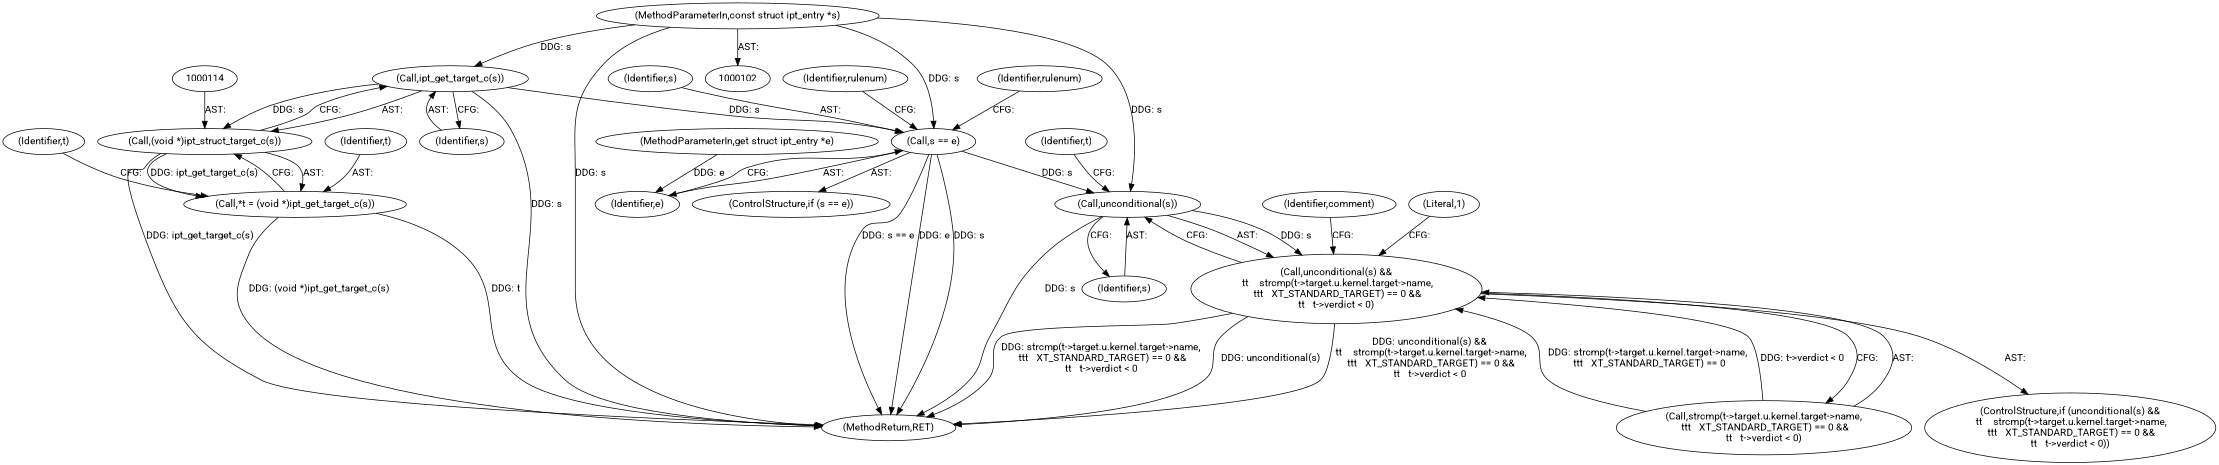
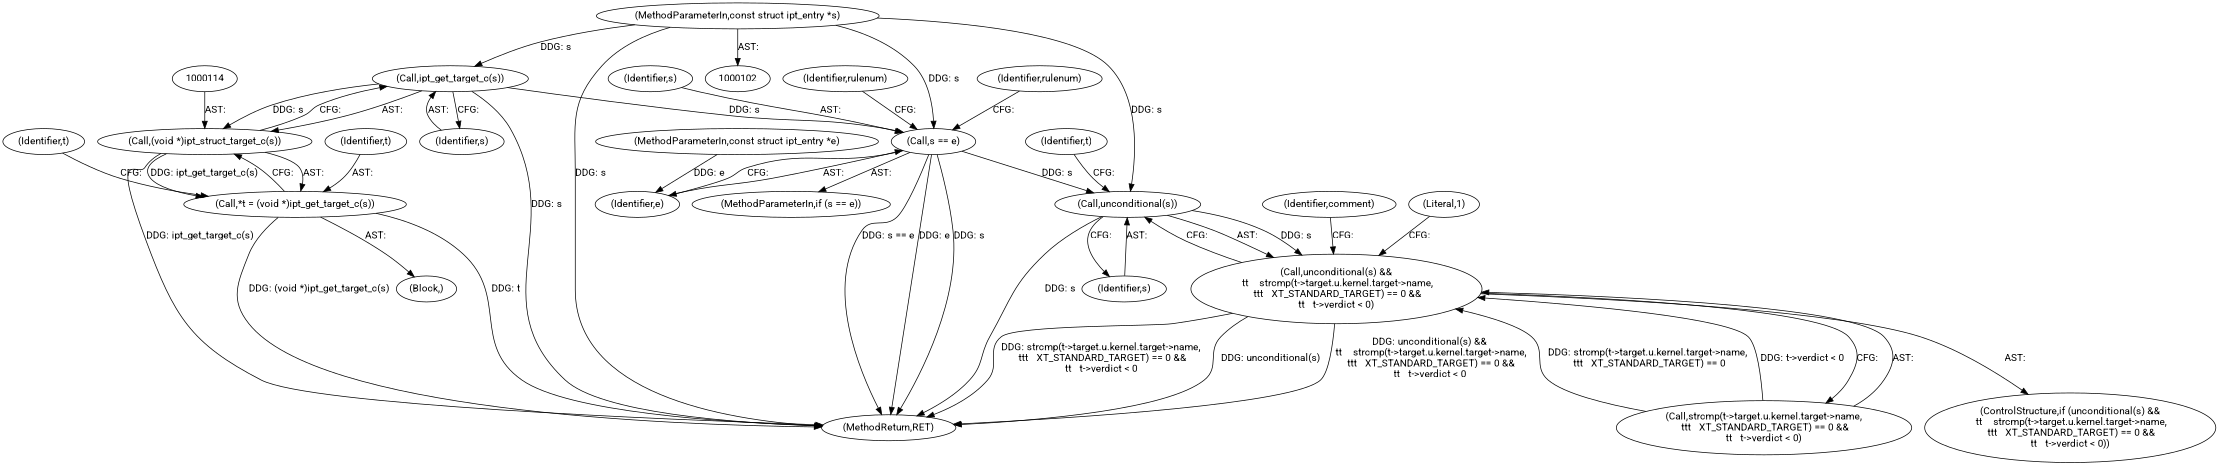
(737, 142) -> (737, 142)
(791, 204) -> (791, 204)
none -> (427, 289)
